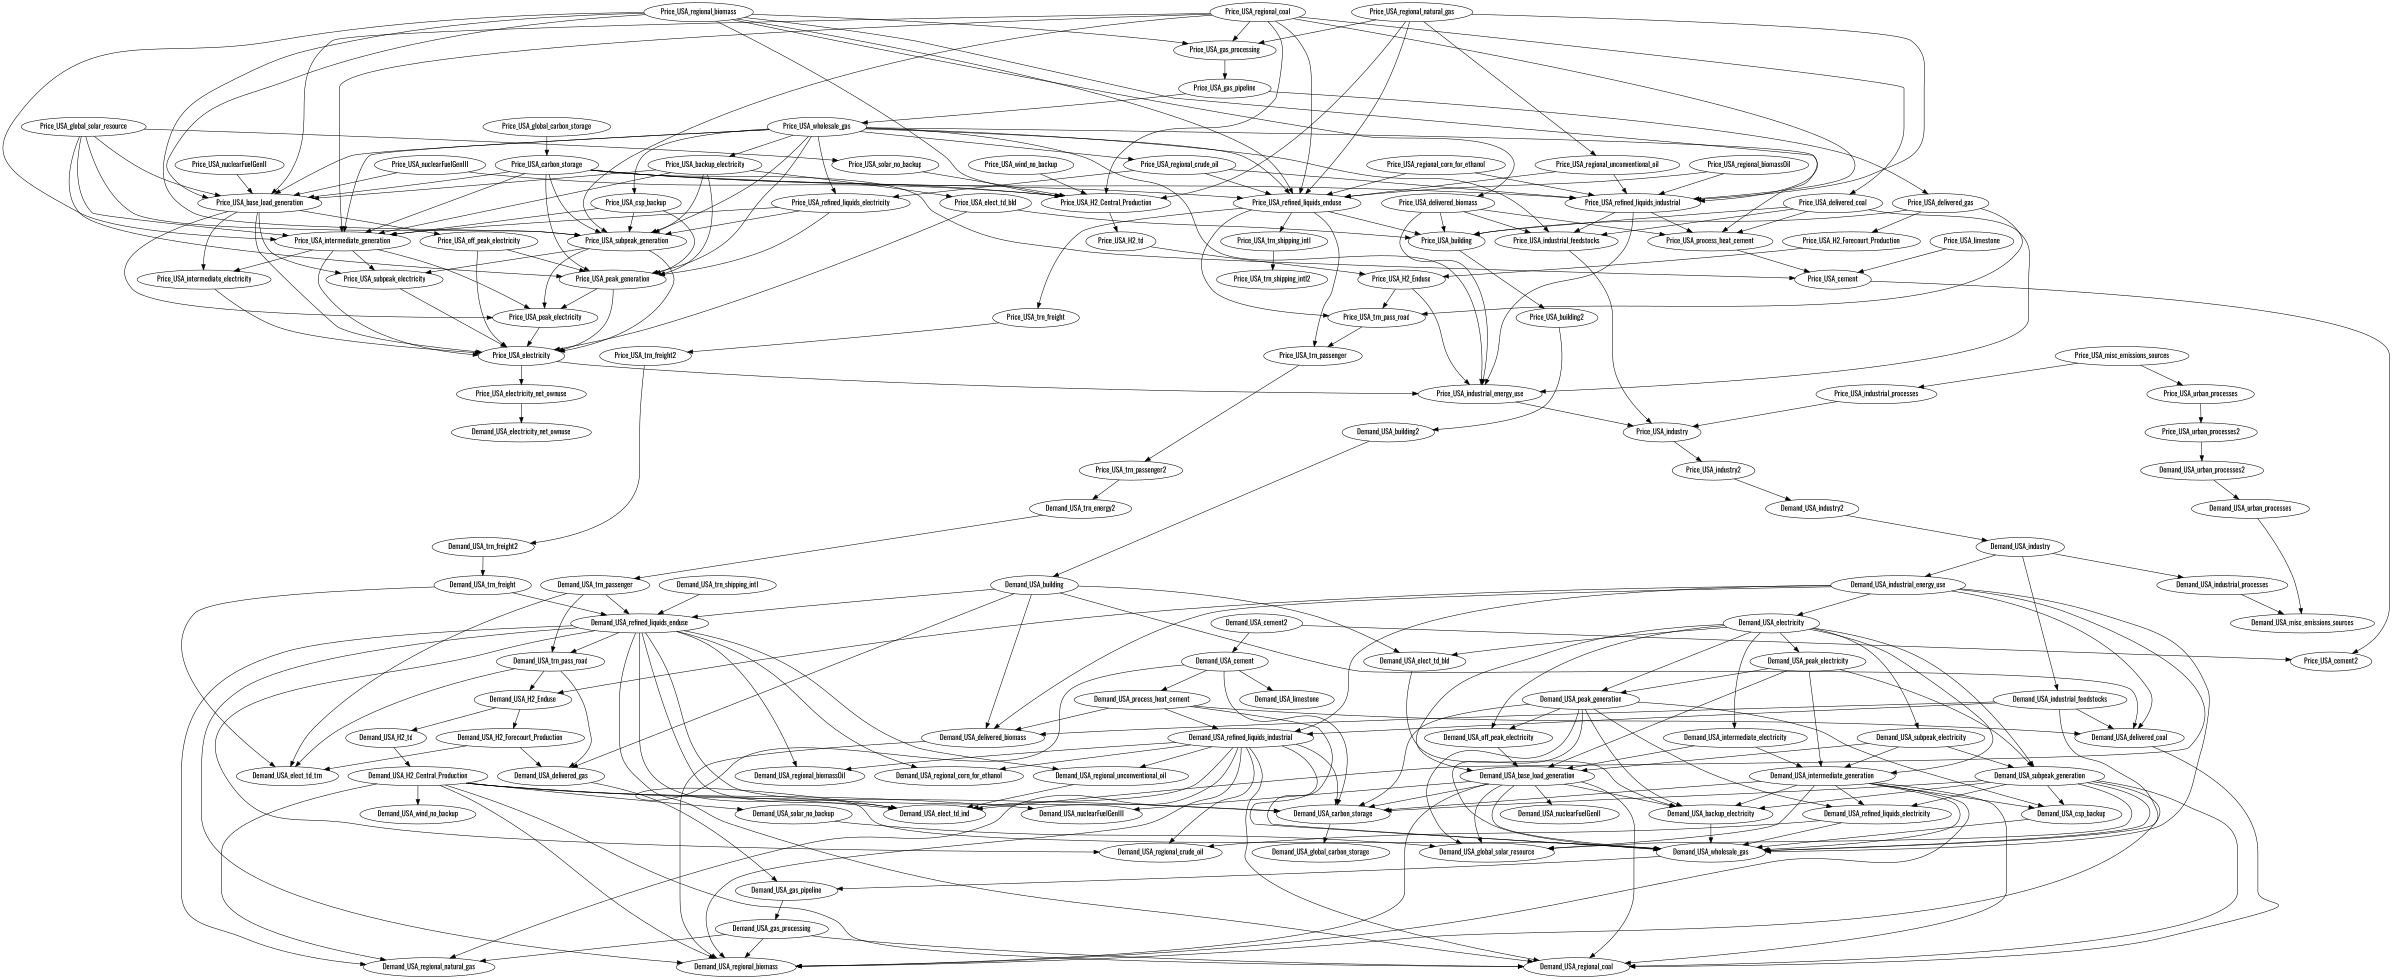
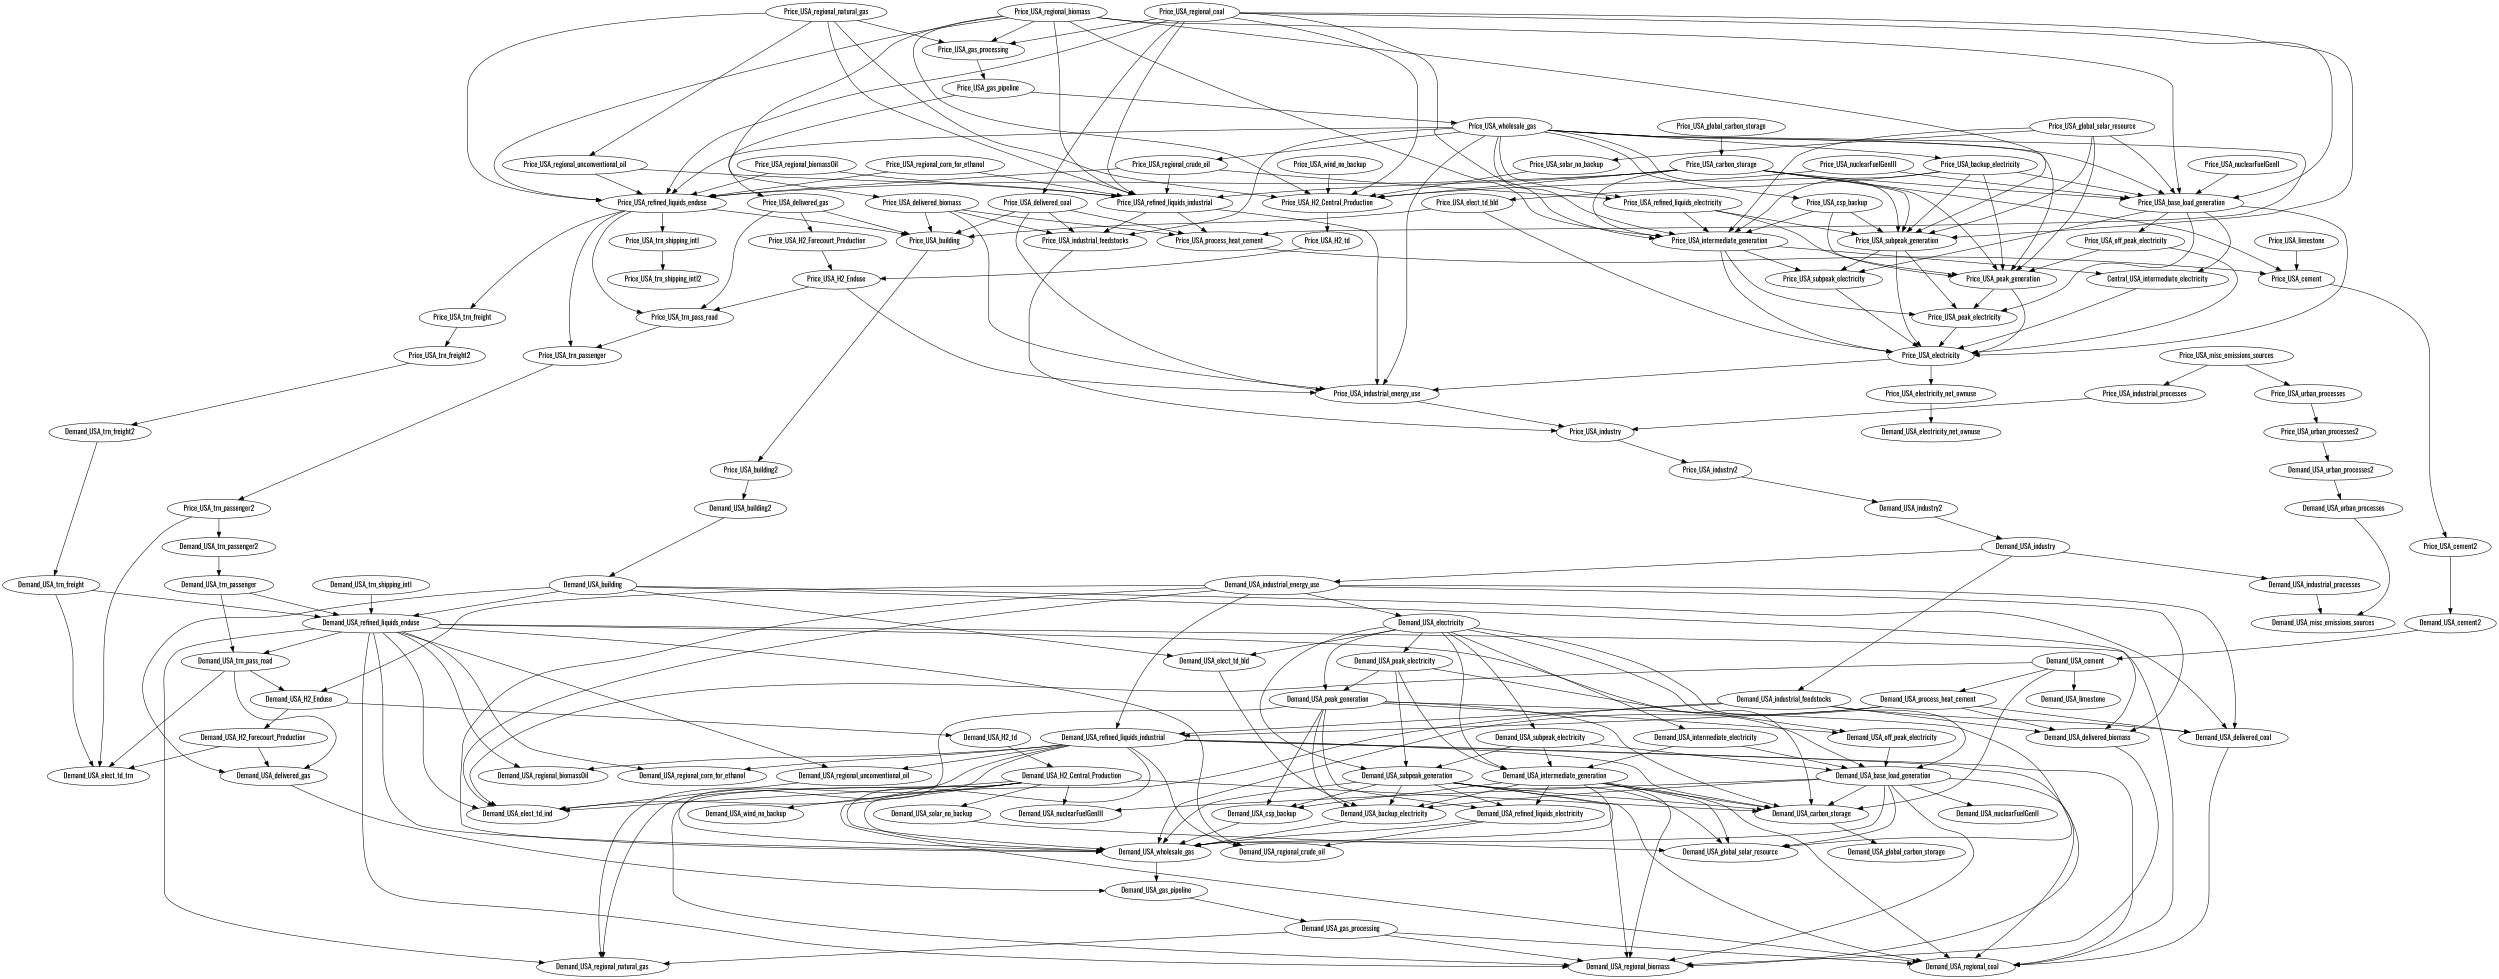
(204, 280) -> (2158, 280)
(1081, 509) -> (219, 547)
(1769, 642) -> (2450, 582)
(415, 655) -> (107, 621)
